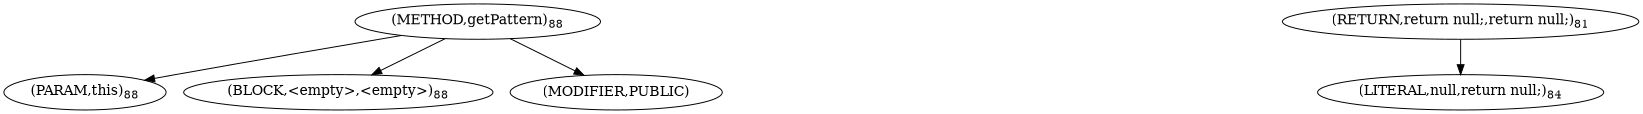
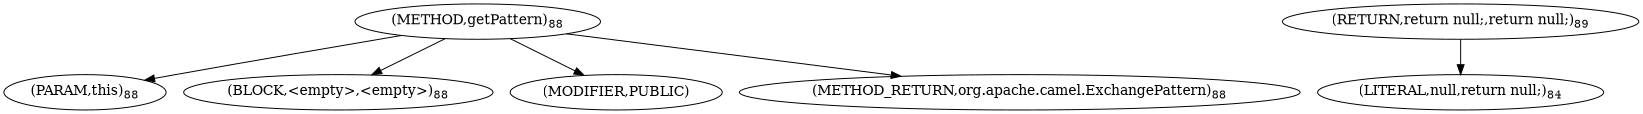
(1582, 20) -> (1582, 20)
none -> (1020, 92)
